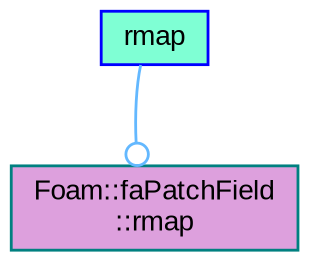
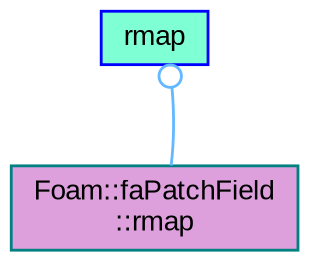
(136, 104) -> (174, 127)
